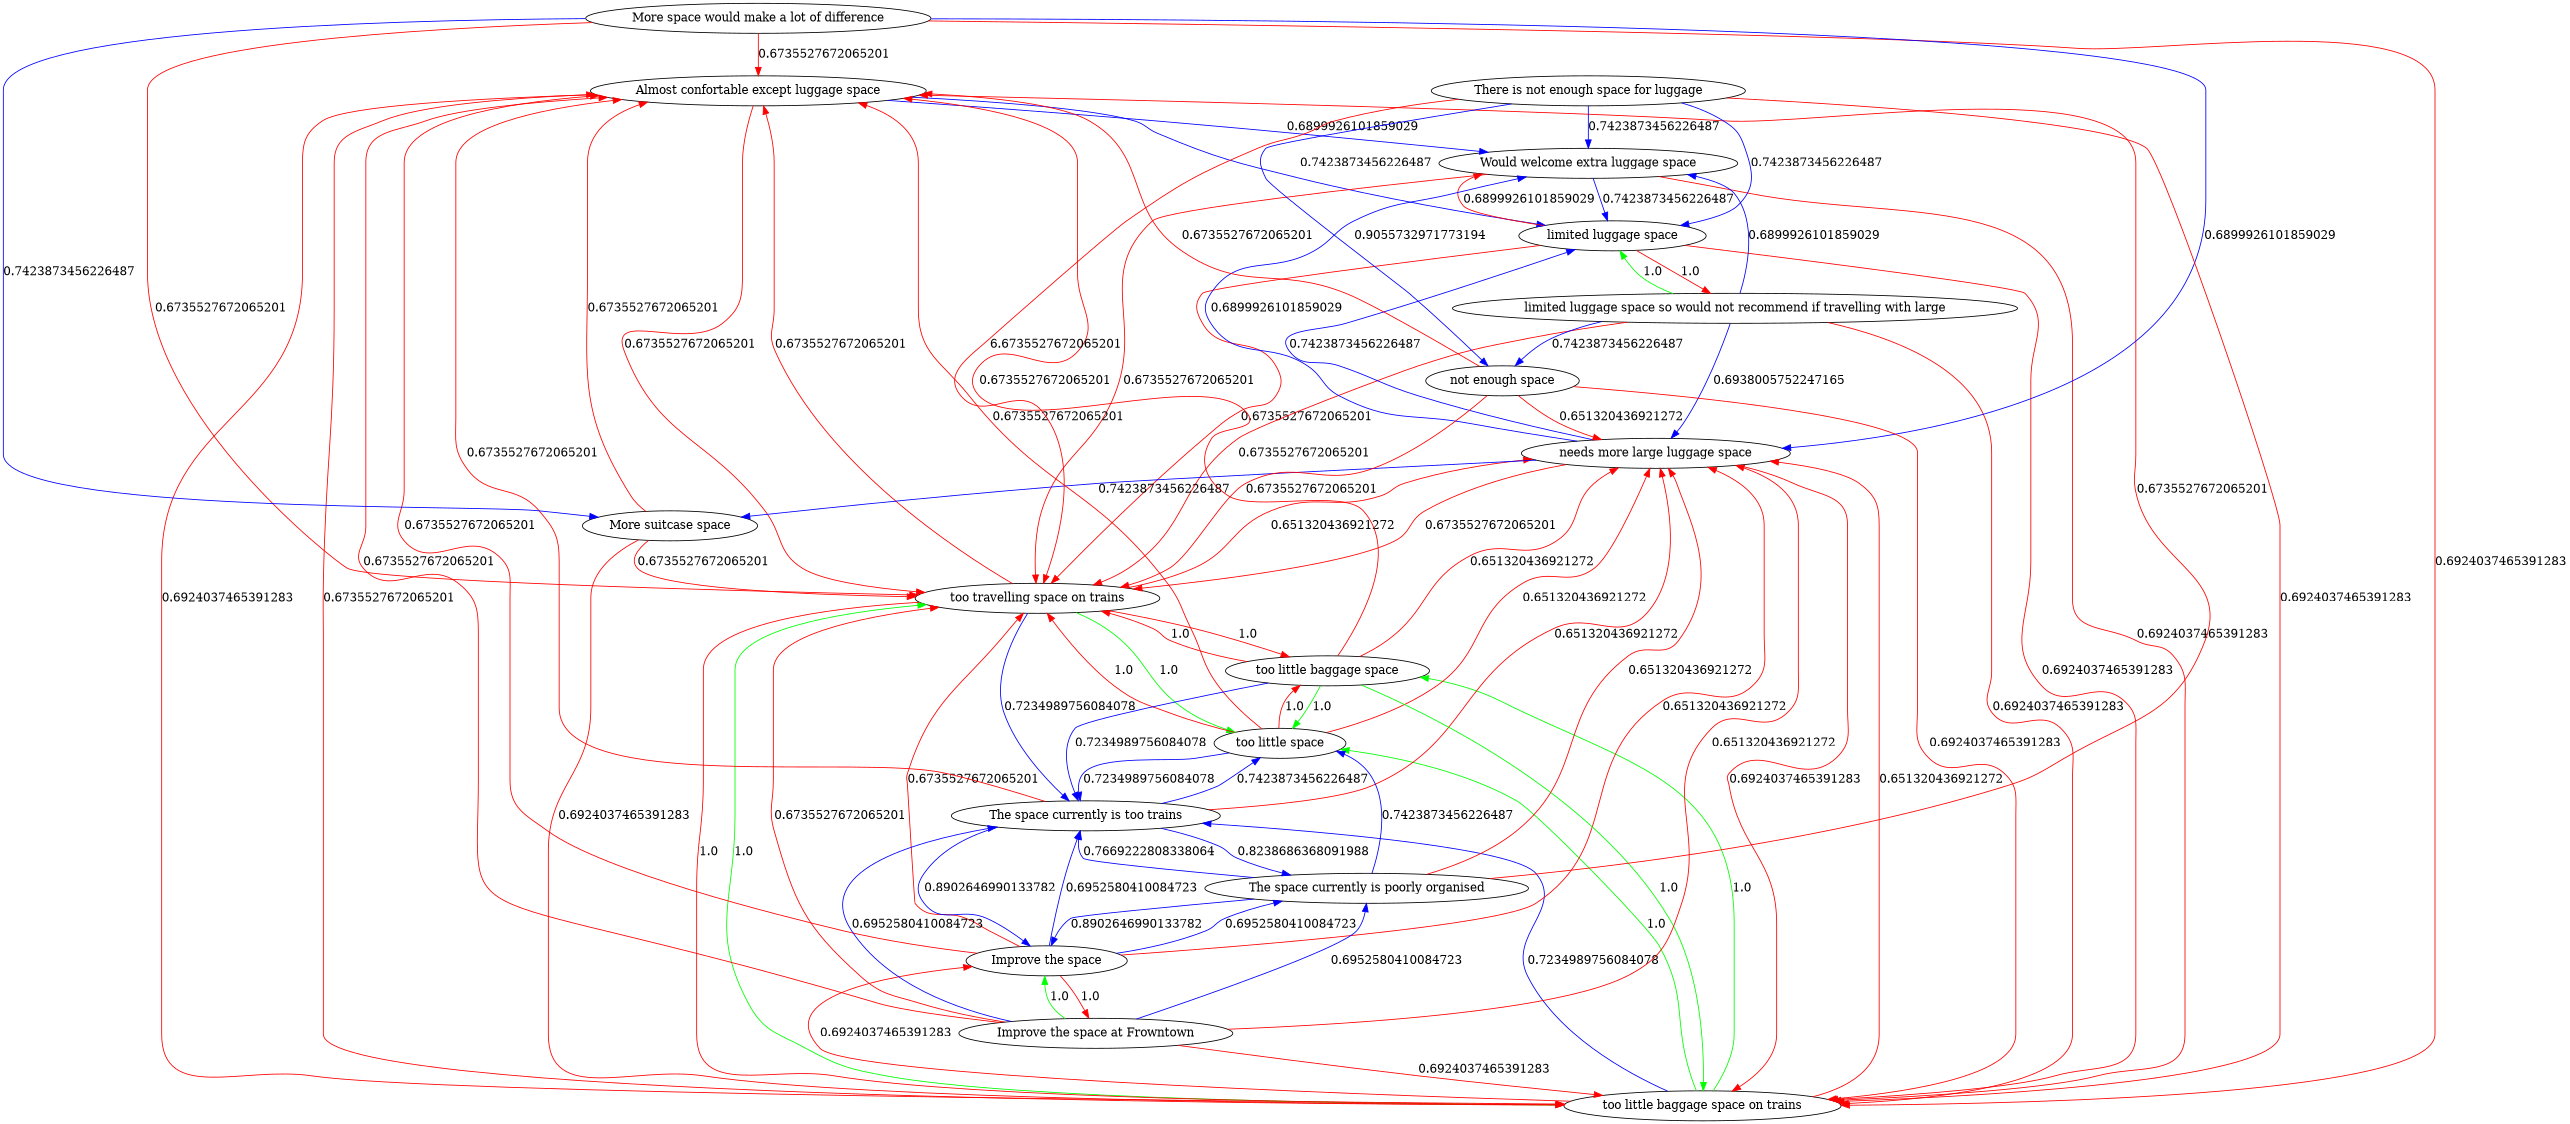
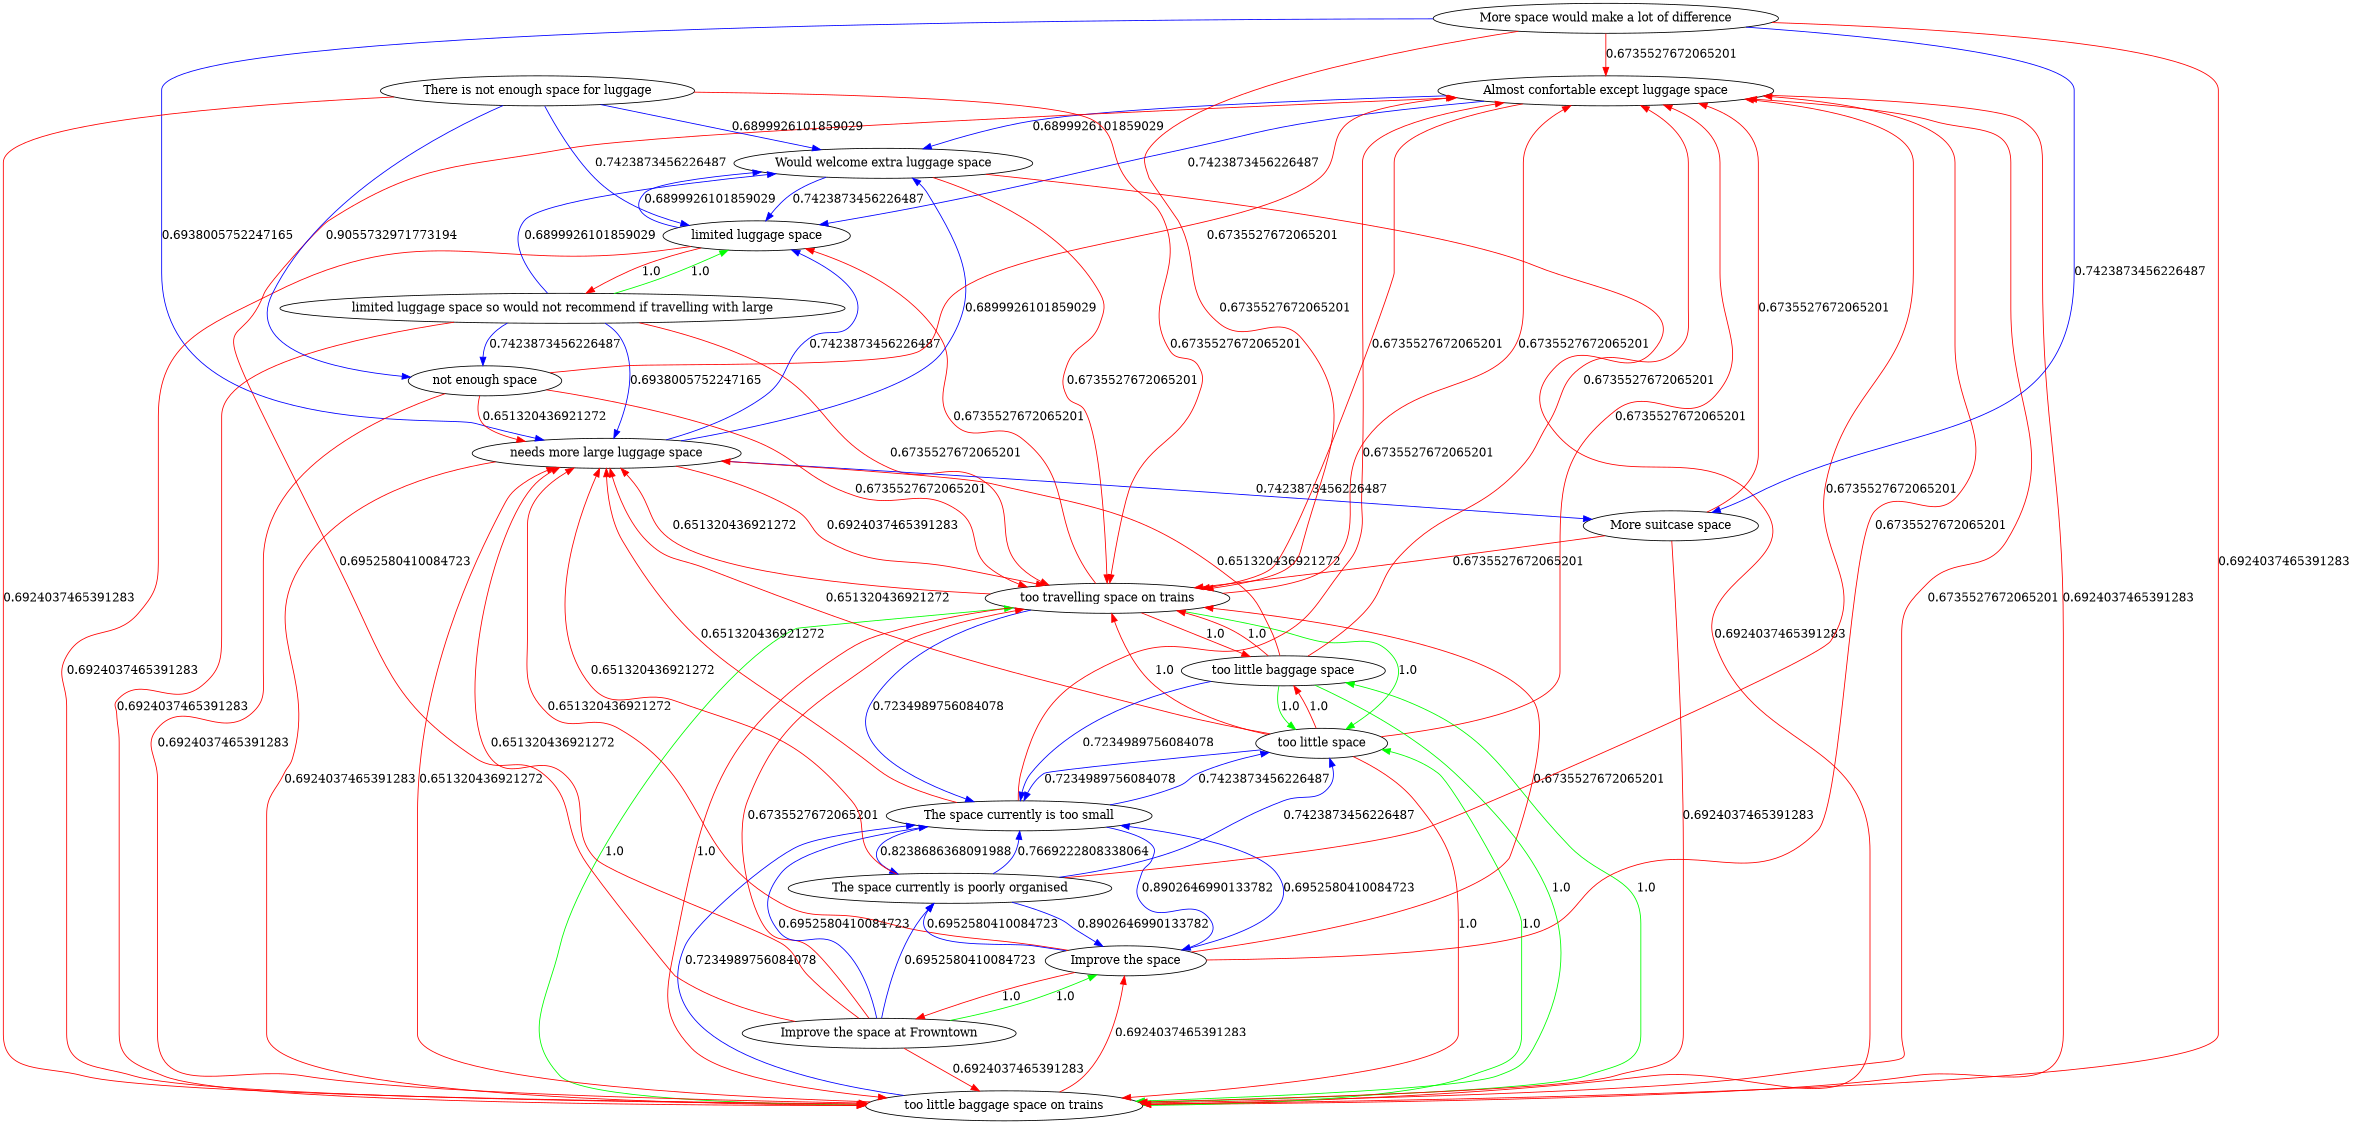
(1654, 127) -> (798, 127)
(1464, 206) -> (641, 198)
(2270, 236) -> (228, 236)
(1214, 335) -> (951, 420)
(1056, 345) -> (1236, 345)
(1491, 526) -> (892, 526)
(429, 562) -> (405, 562)
(1086, 816) -> (1019, 816)
none -> (1453, 1041)
